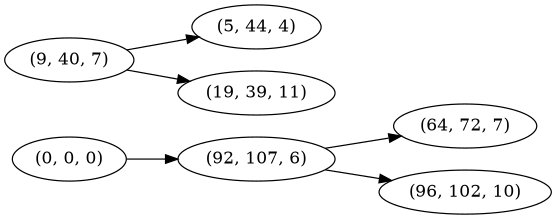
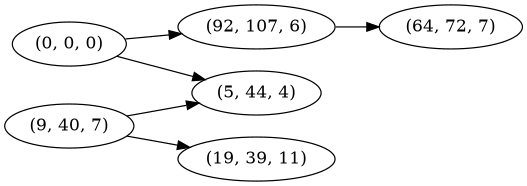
none -> (155, 66)
(465, 192) -> none
